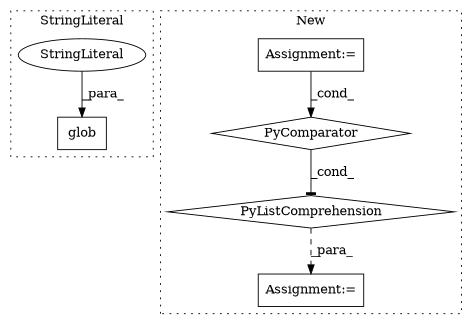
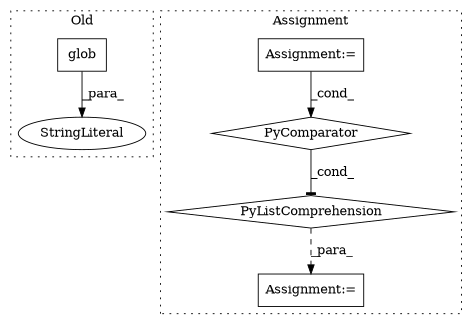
(82, 21) -> (82, 21)
(311, 21) -> (311, 21)
(82, 90) -> (82, 90)
